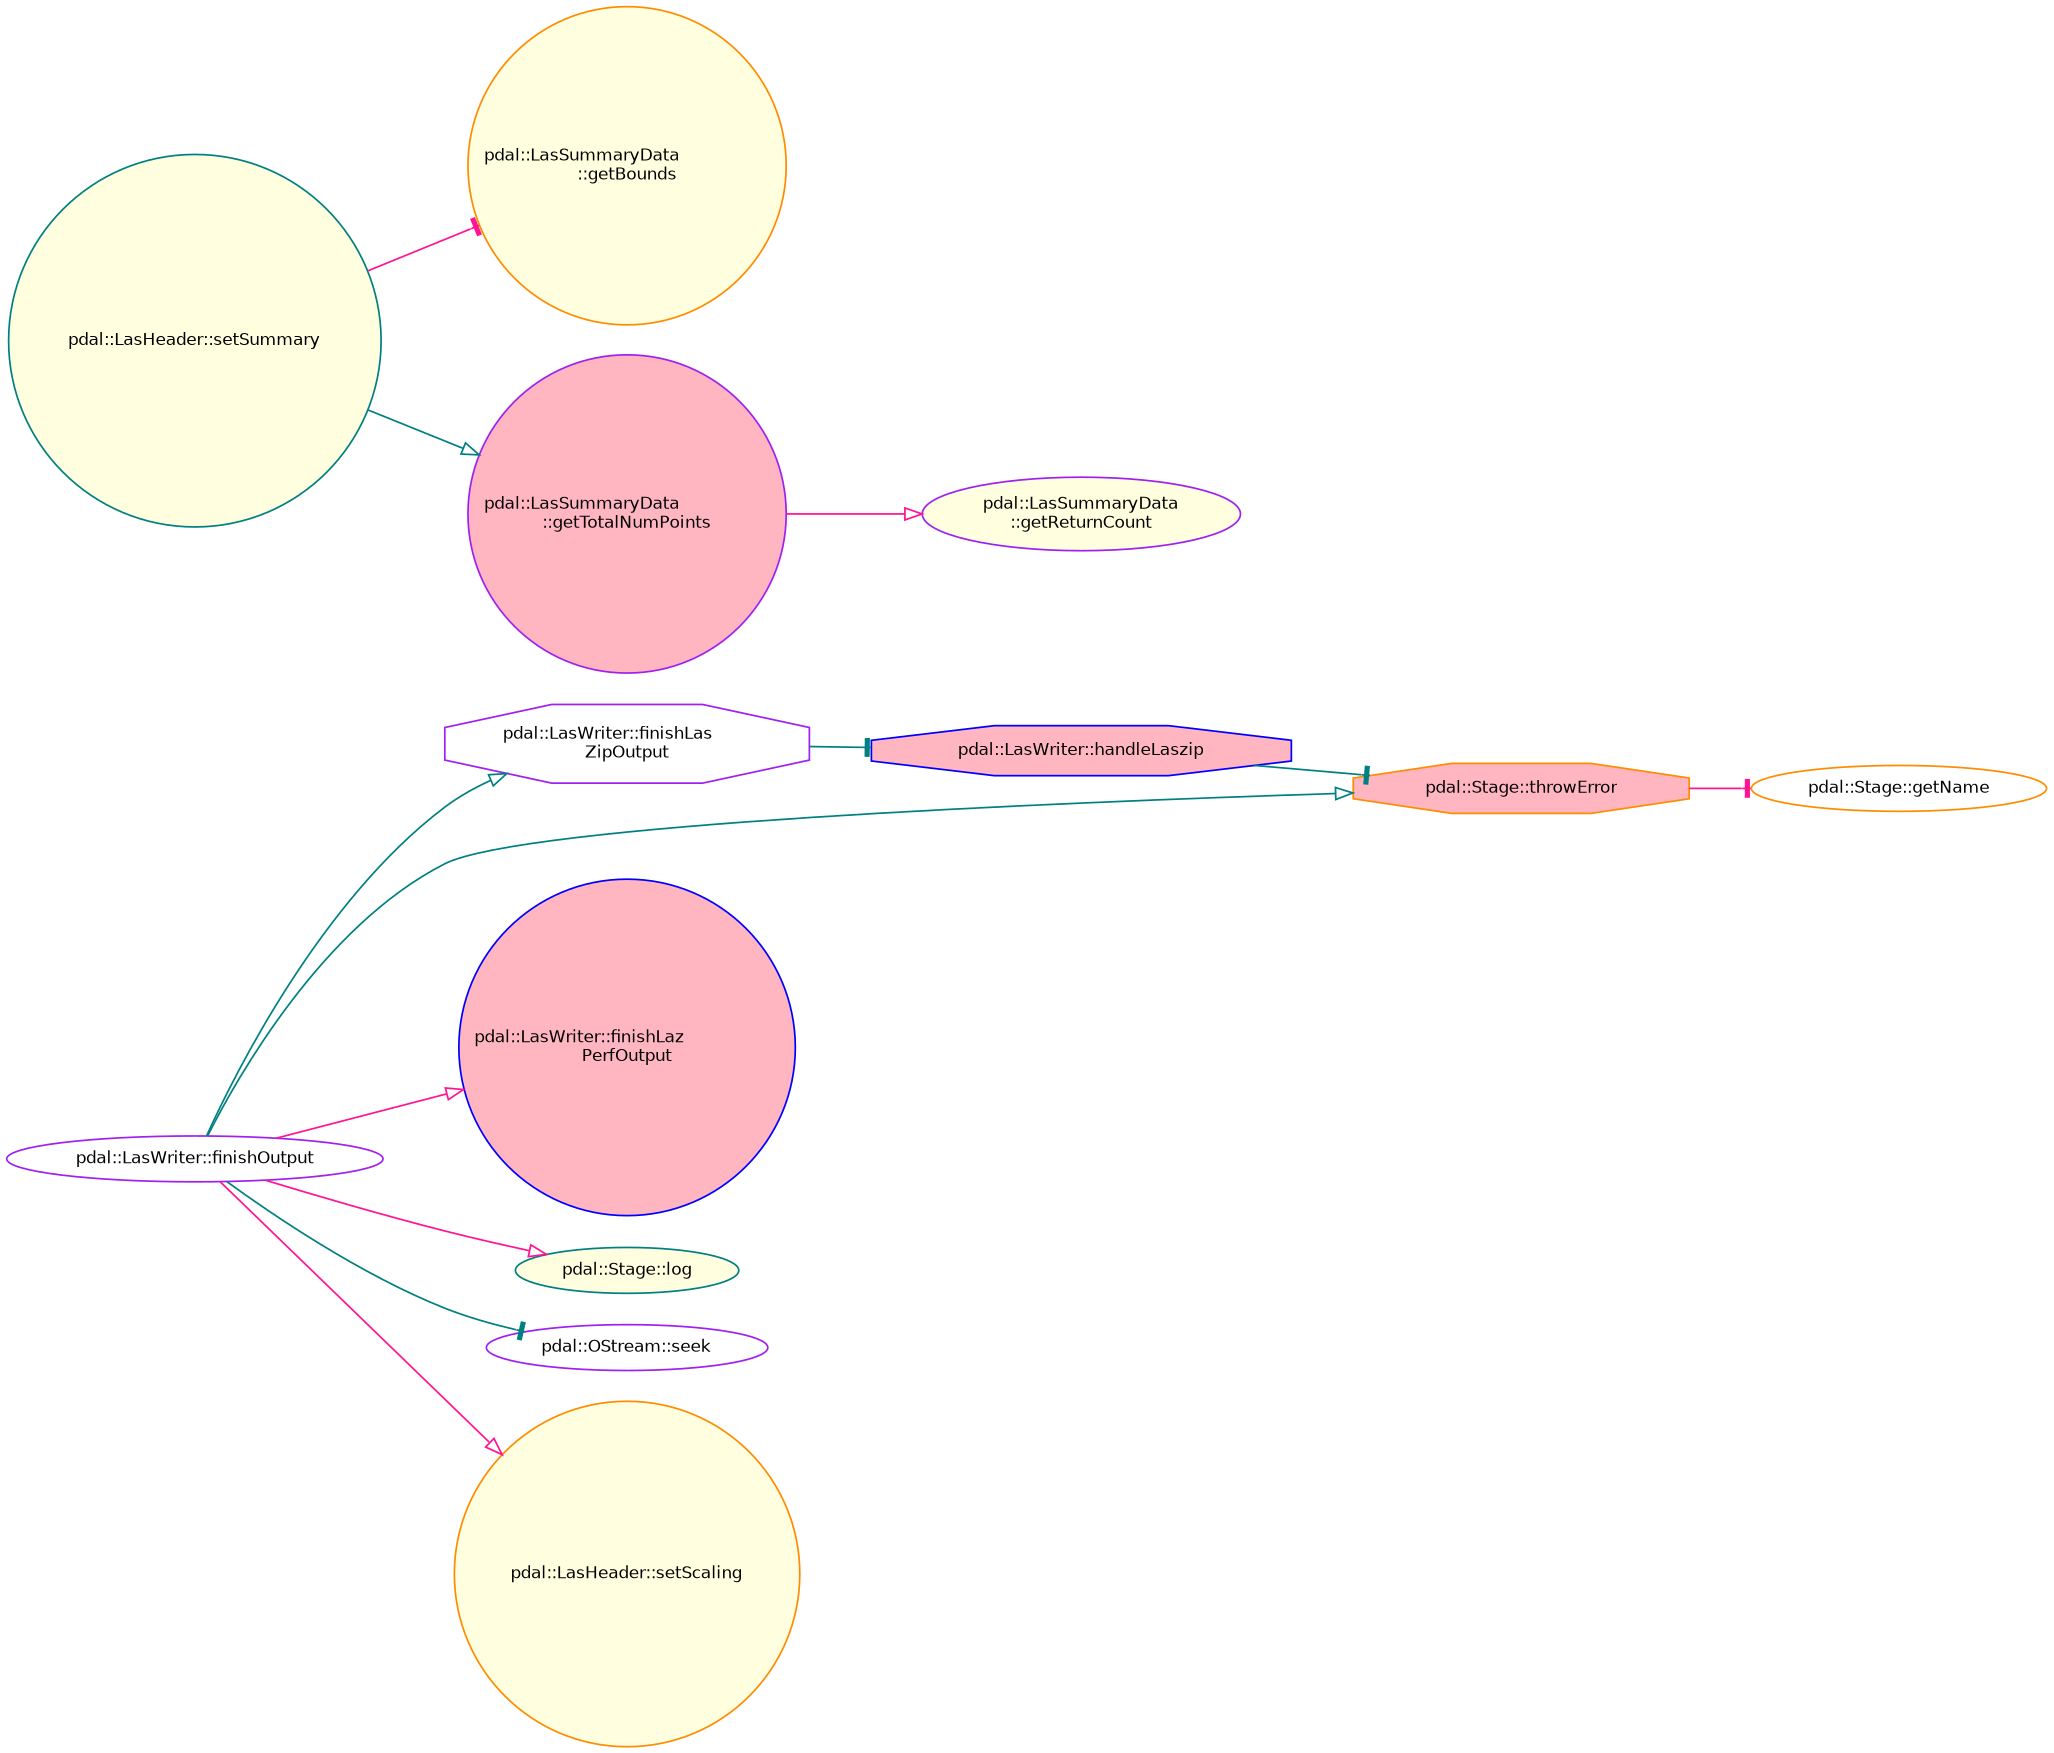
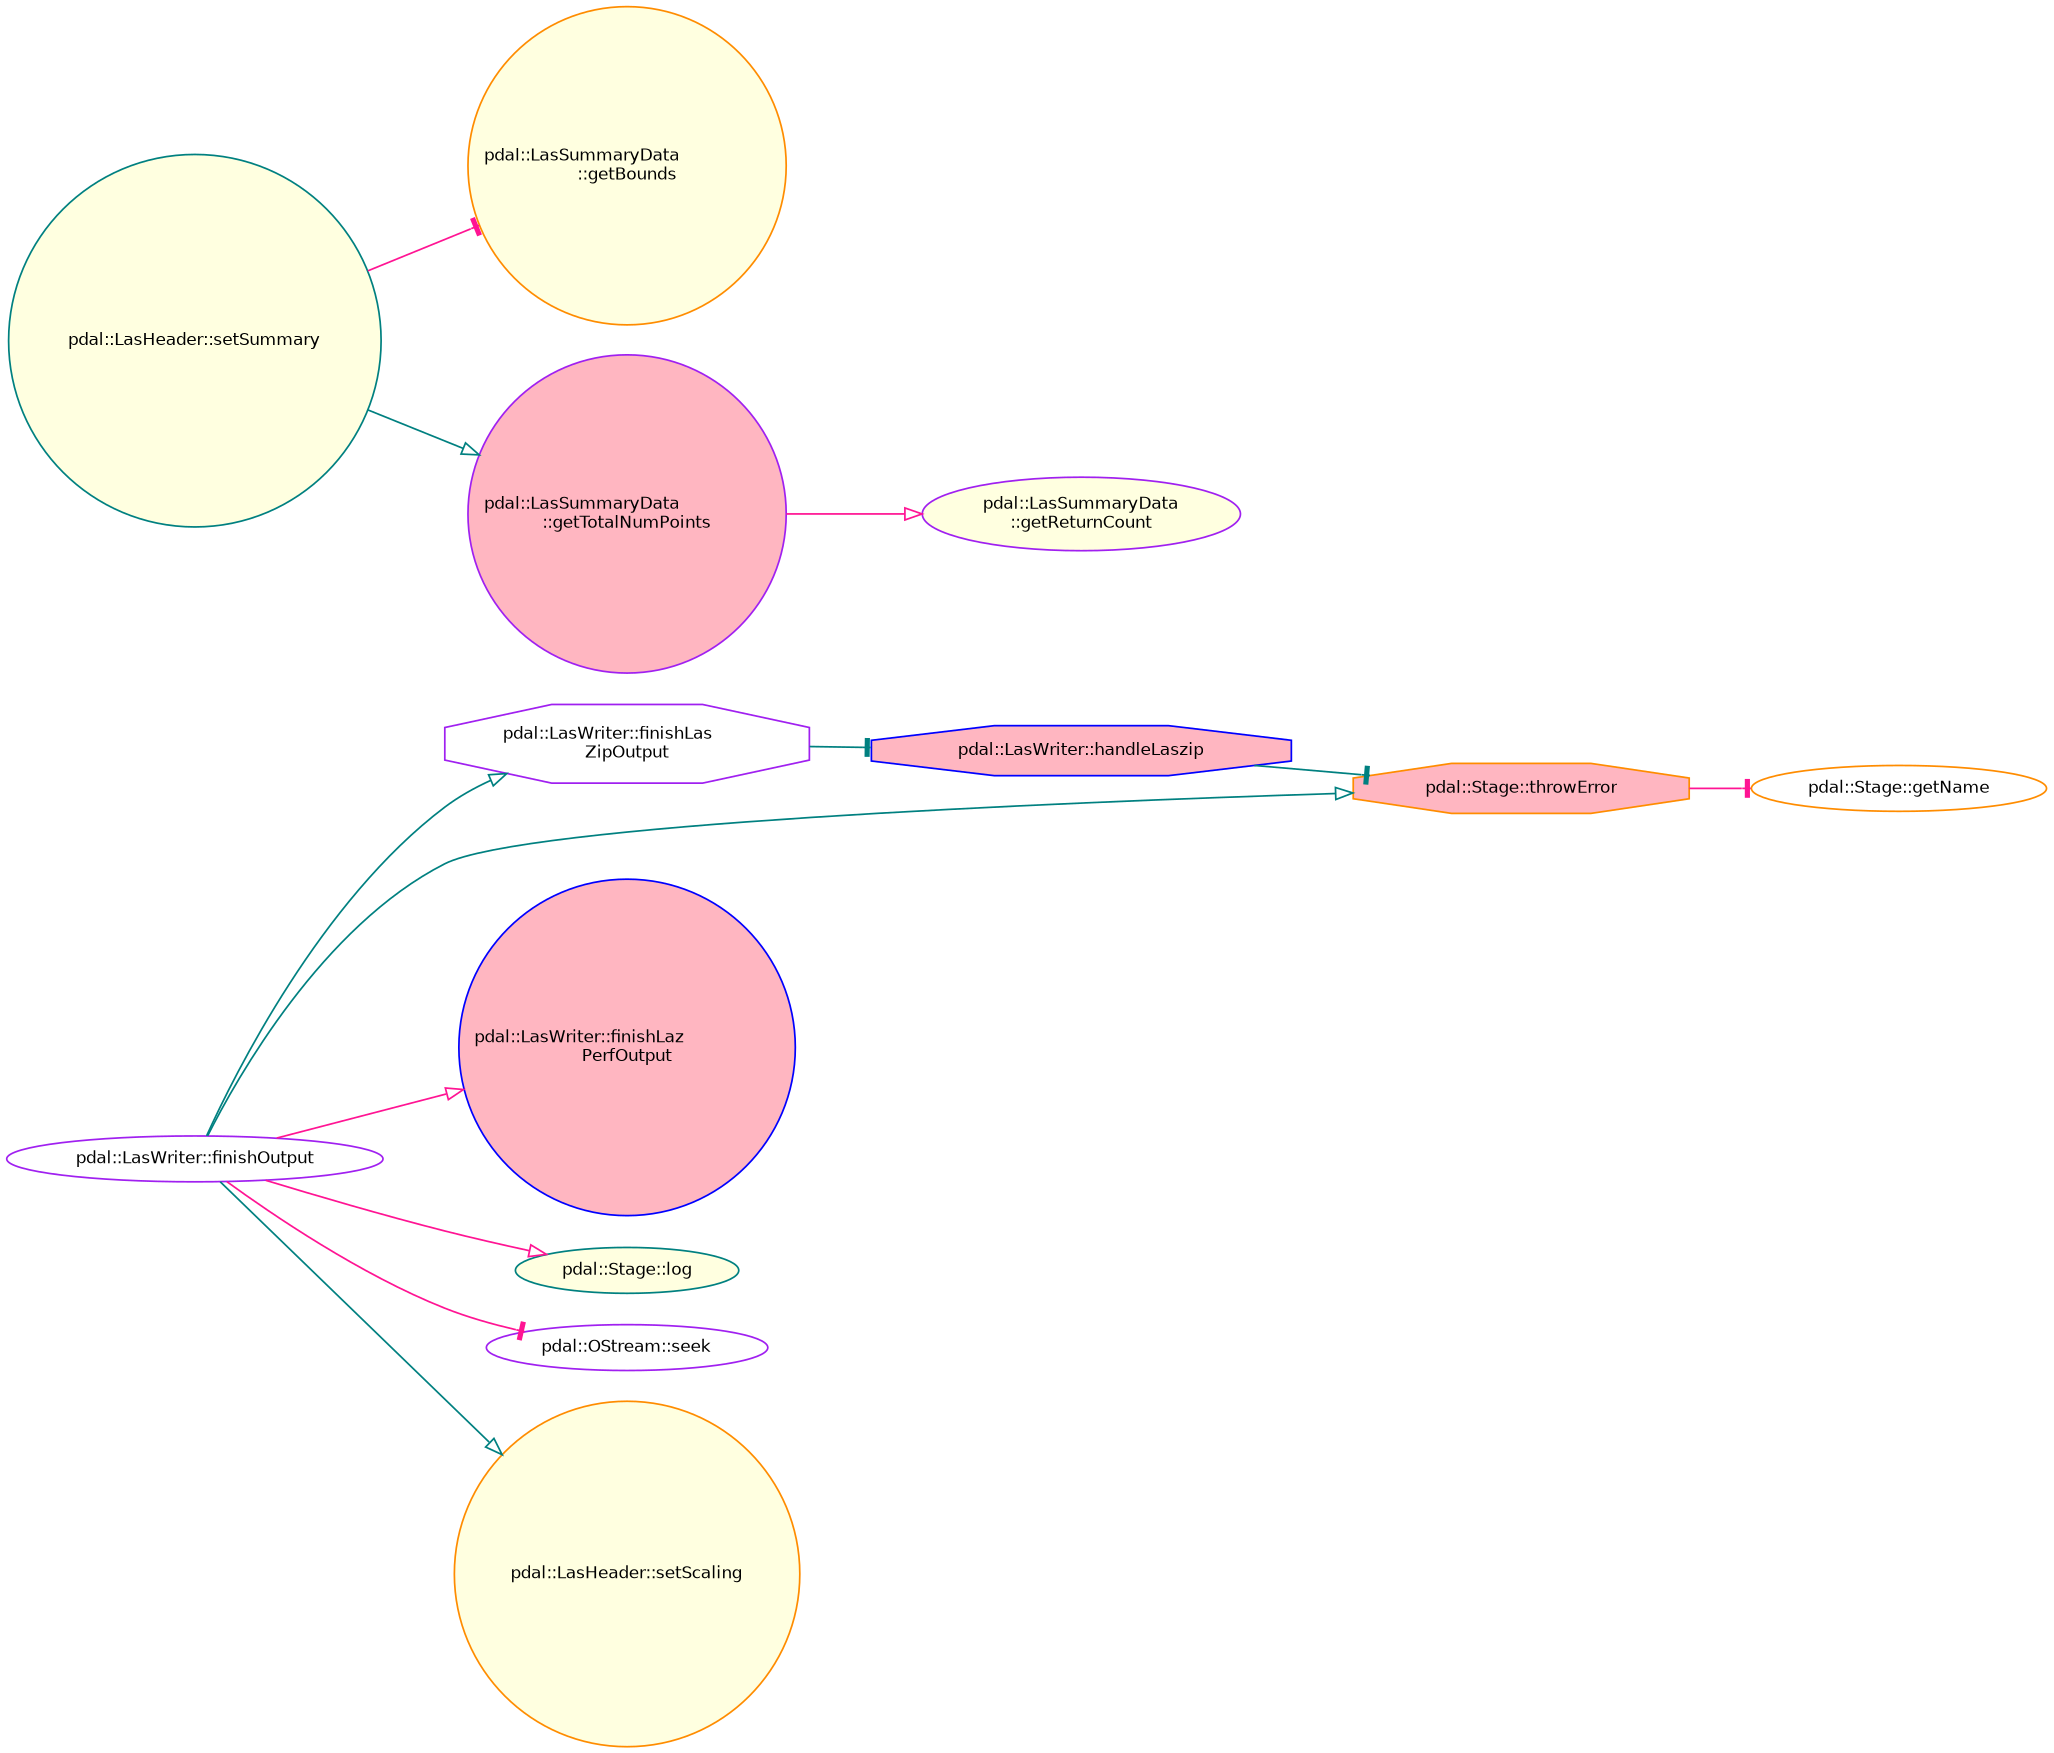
(365, 1270) -> (365, 1270)
(355, 1312) -> (355, 1312)
